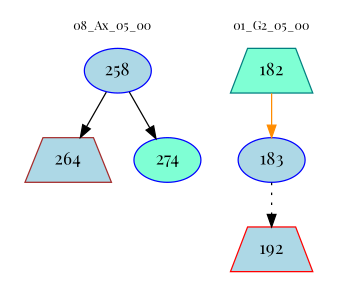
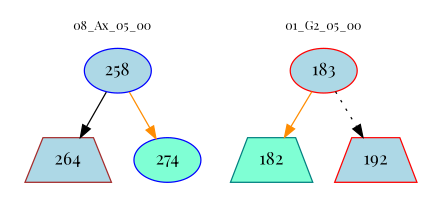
(272, 109) -> (301, 109)
(140, 110) -> (140, 110)
(272, 160) -> (324, 71)
